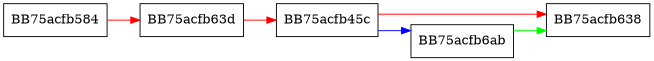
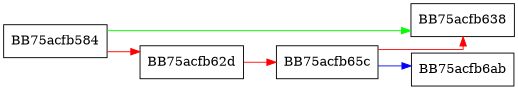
(192, 20) -> (192, 62)
(327, 20) -> (327, 62)
(525, 31) -> (254, 31)
